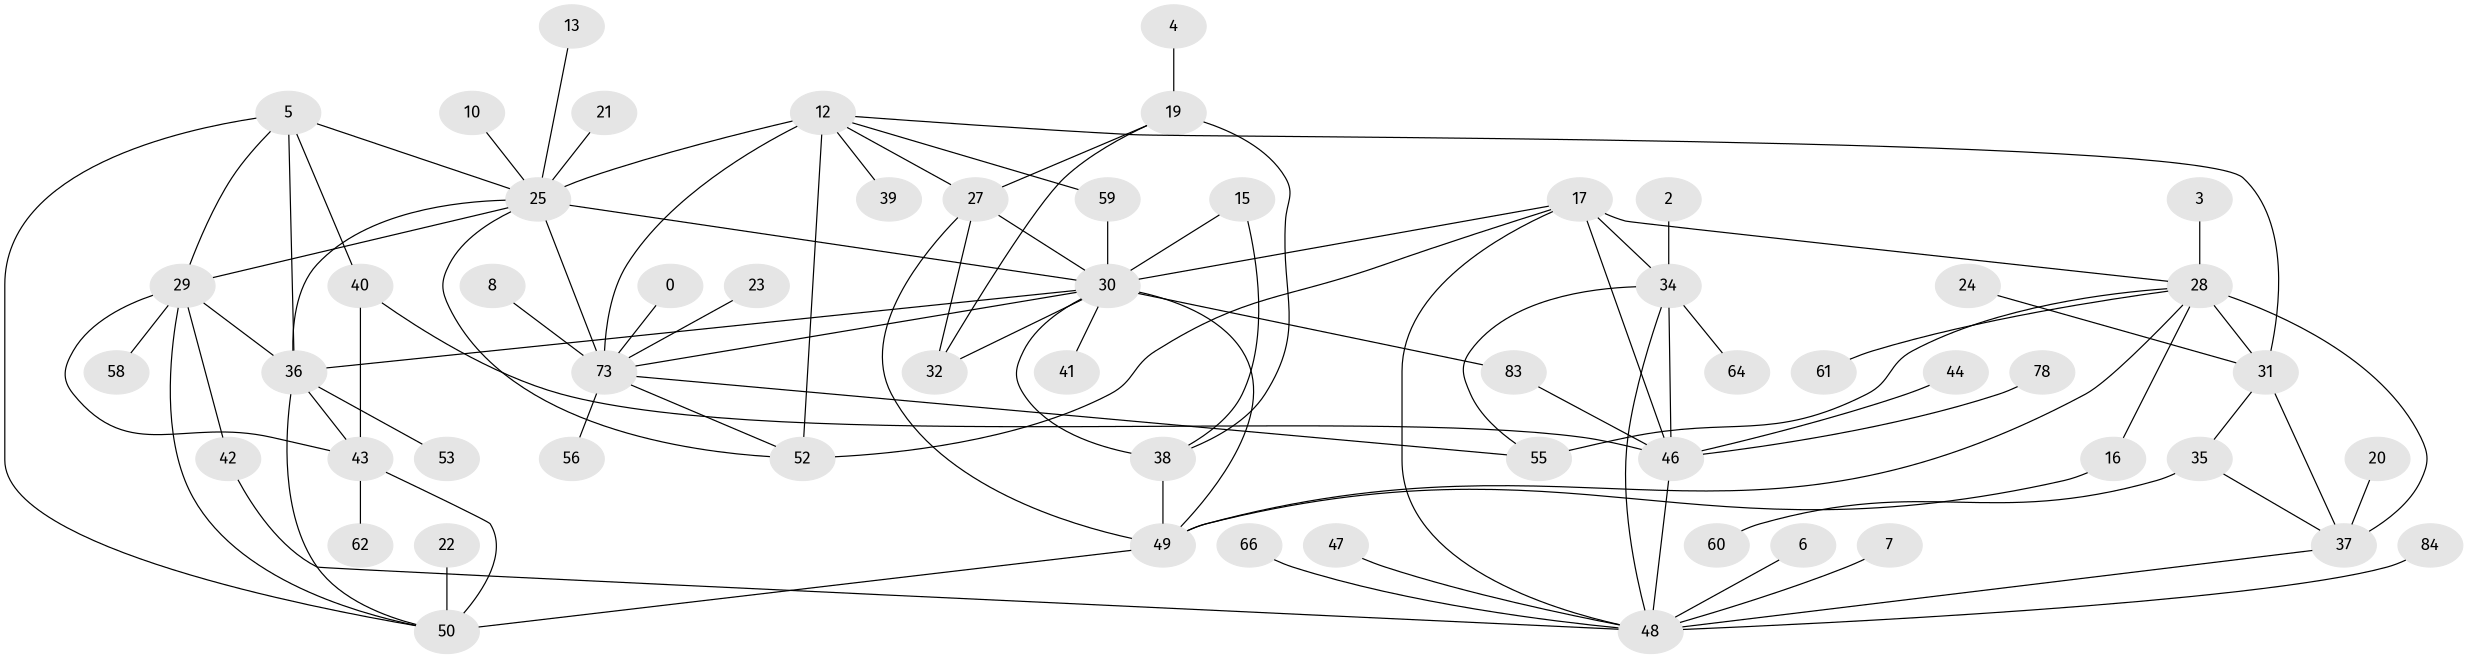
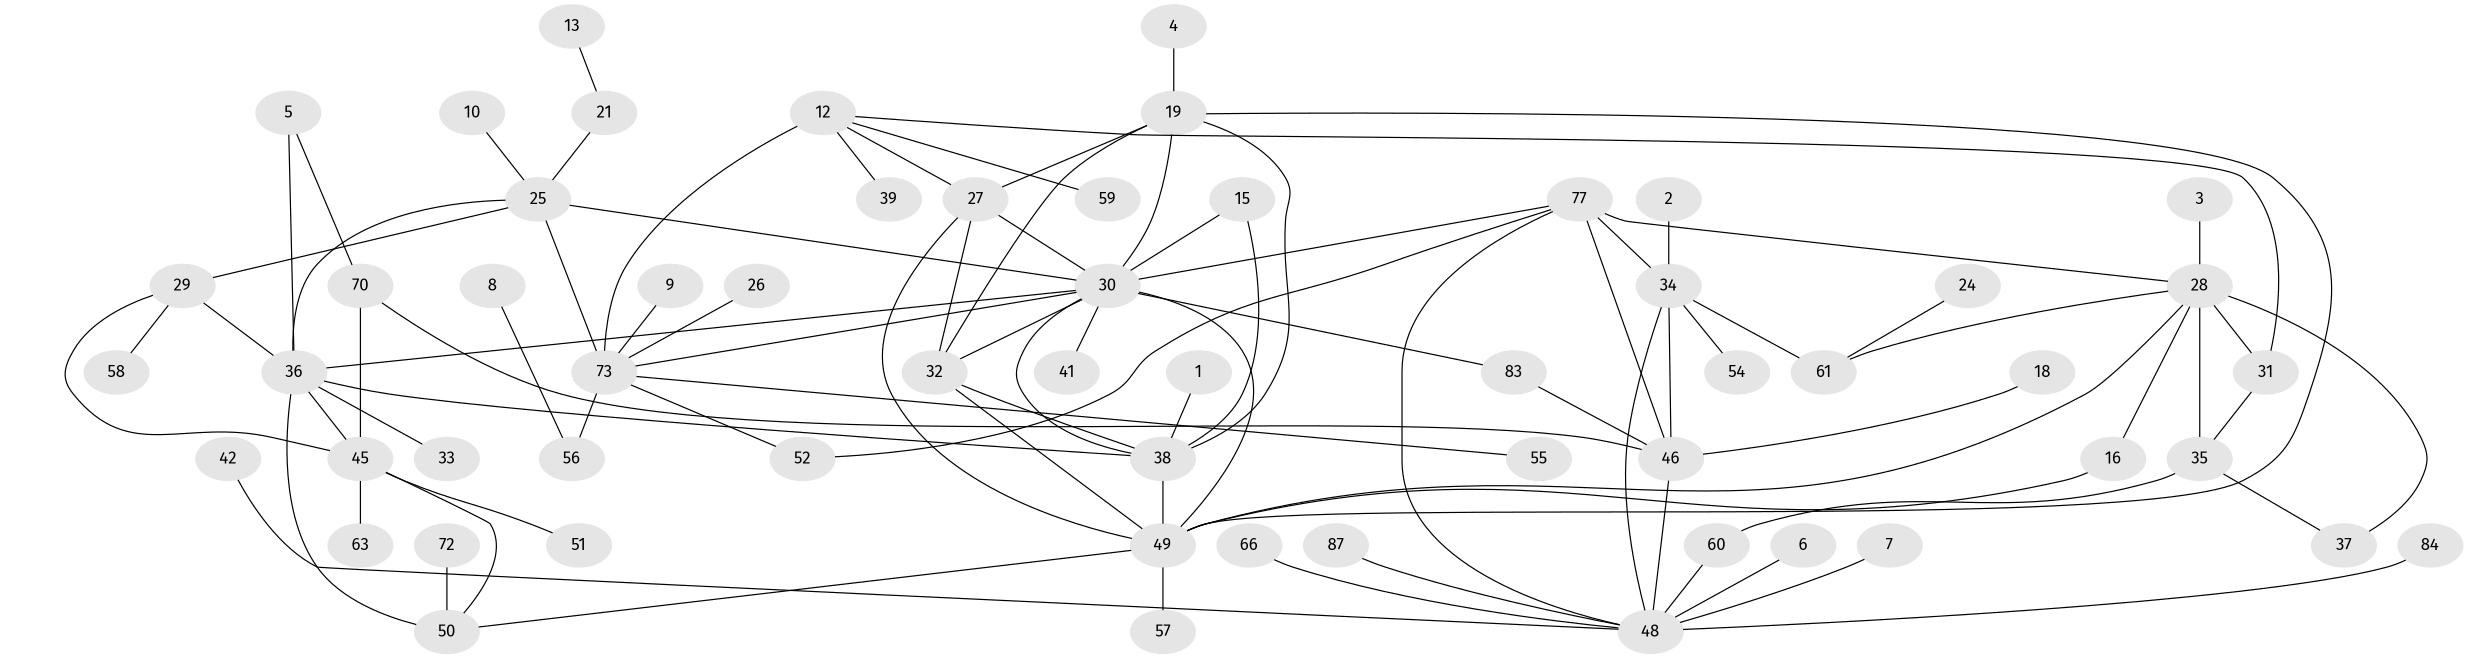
(555, 113) -> (588, 69)
(677, 150) -> none
(413, 156) -> none
(223, 193) -> none
(1580, 199) -> (1580, 199)
(1108, 243) -> (1157, 204)
(360, 286) -> (360, 286)
(670, 286) -> (670, 286)
(757, 286) -> (757, 286)
(813, 286) -> none
(1495, 327) -> (1746, 329)
none -> (2328, 328)
(548, 329) -> (532, 372)
(2117, 329) -> (1896, 329)
(205, 372) -> none
none -> (1199, 372)
(1737, 372) -> (1737, 372)
(1956, 372) -> none
(2042, 372) -> (2042, 372)
(1876, 388) -> (2200, 372)
(543, 399) -> none
none -> (1005, 402)
none -> (706, 425)
(5, 439) -> none
(360, 459) -> (360, 459)
(447, 459) -> (447, 459)
none -> (1049, 459)
(2305, 459) -> none
(2378, 459) -> none
(214, 526) -> none
(360, 545) -> (360, 545)
(447, 545) -> (447, 545)
none -> (579, 545)
(1336, 545) -> (1336, 545)
(1997, 589) -> (1684, 589)
none -> (1163, 632)
